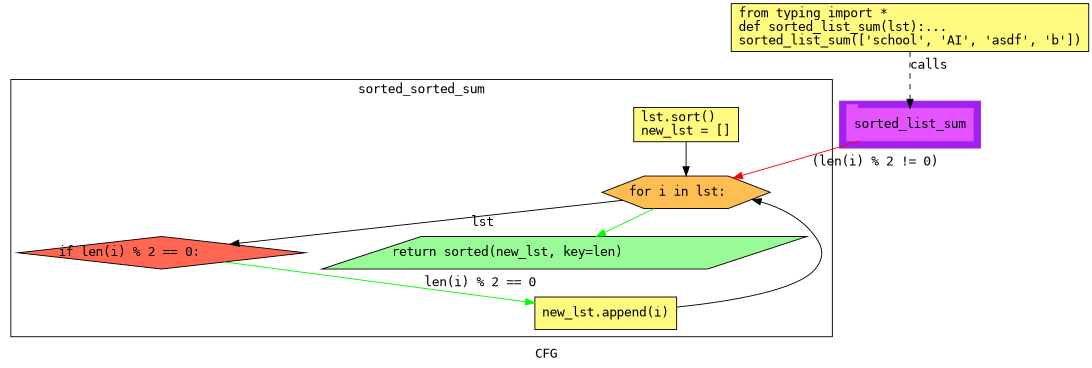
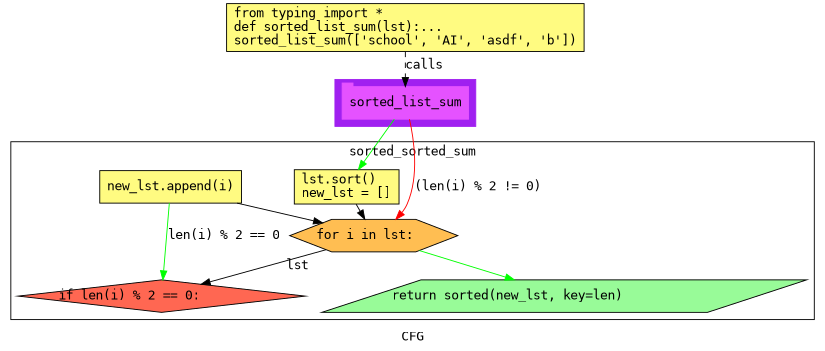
none -> (382, 136)
(375, 282) -> (166, 237)
